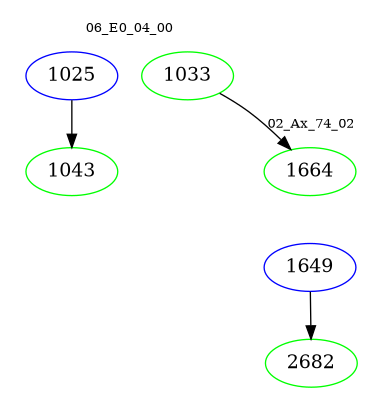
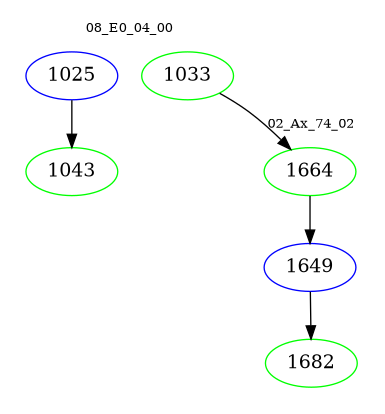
(130, 29) -> (130, 29)
none -> (310, 213)
(311, 363) -> (311, 363)
